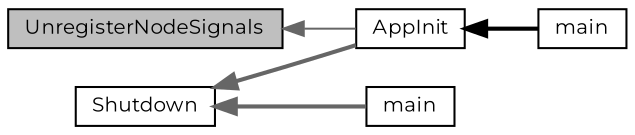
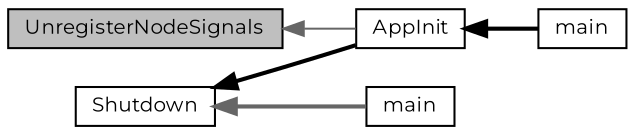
(296, 64) -> (296, 64)
